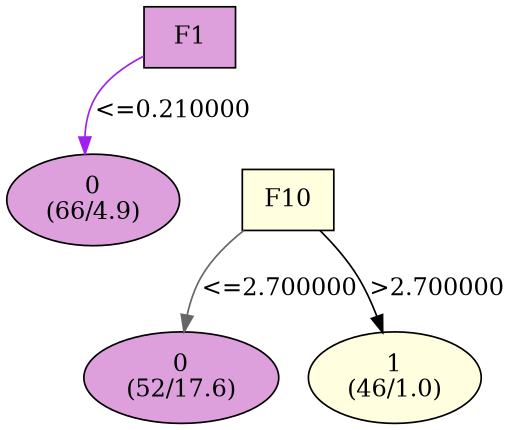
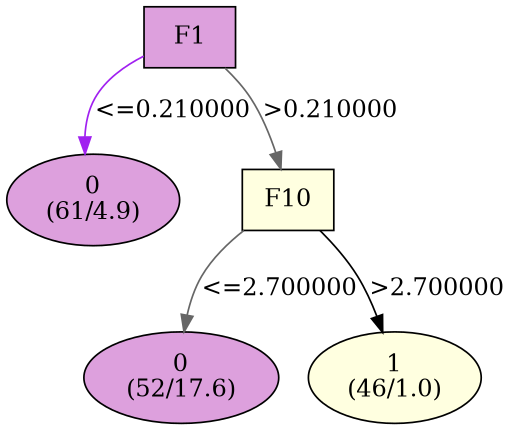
none -> (256, 107)
(93, 200) -> (93, 200)
